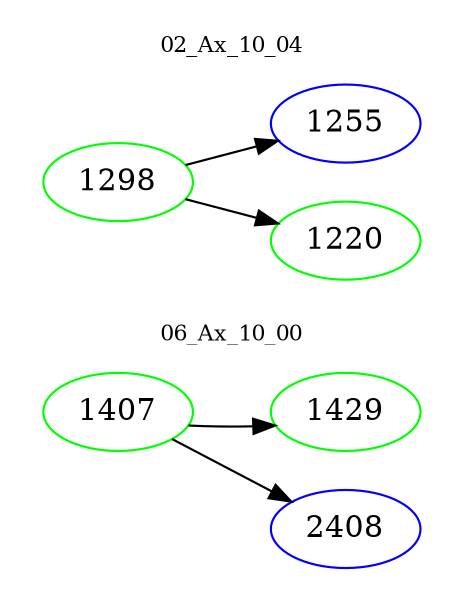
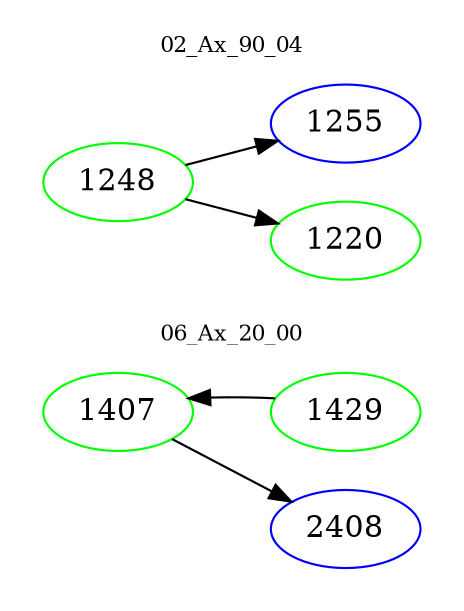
(232, 47) -> (232, 47)
(118, 182) -> (118, 182)
(232, 335) -> (232, 335)
(221, 426) -> (243, 397)
